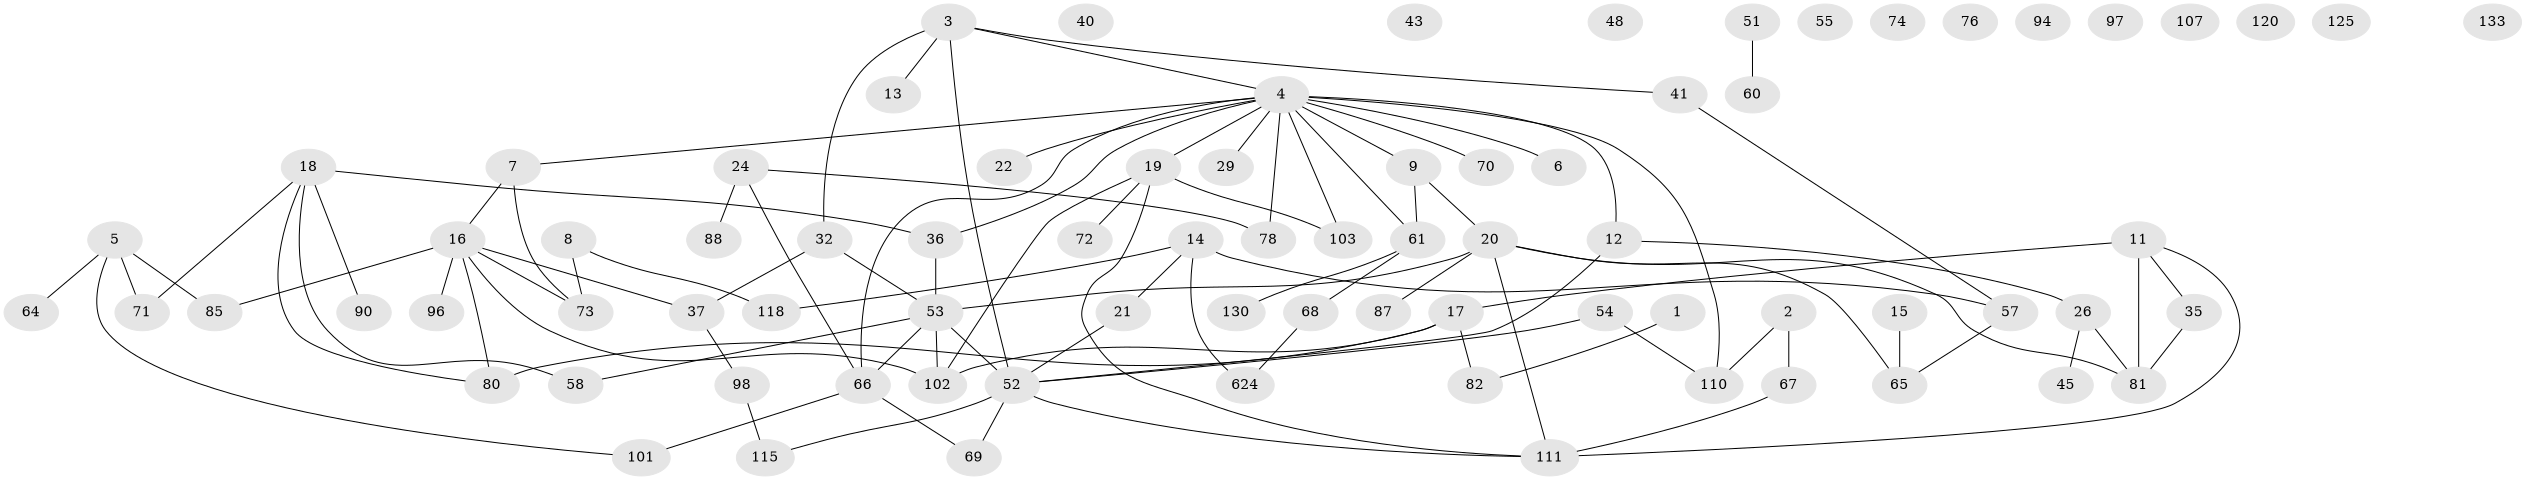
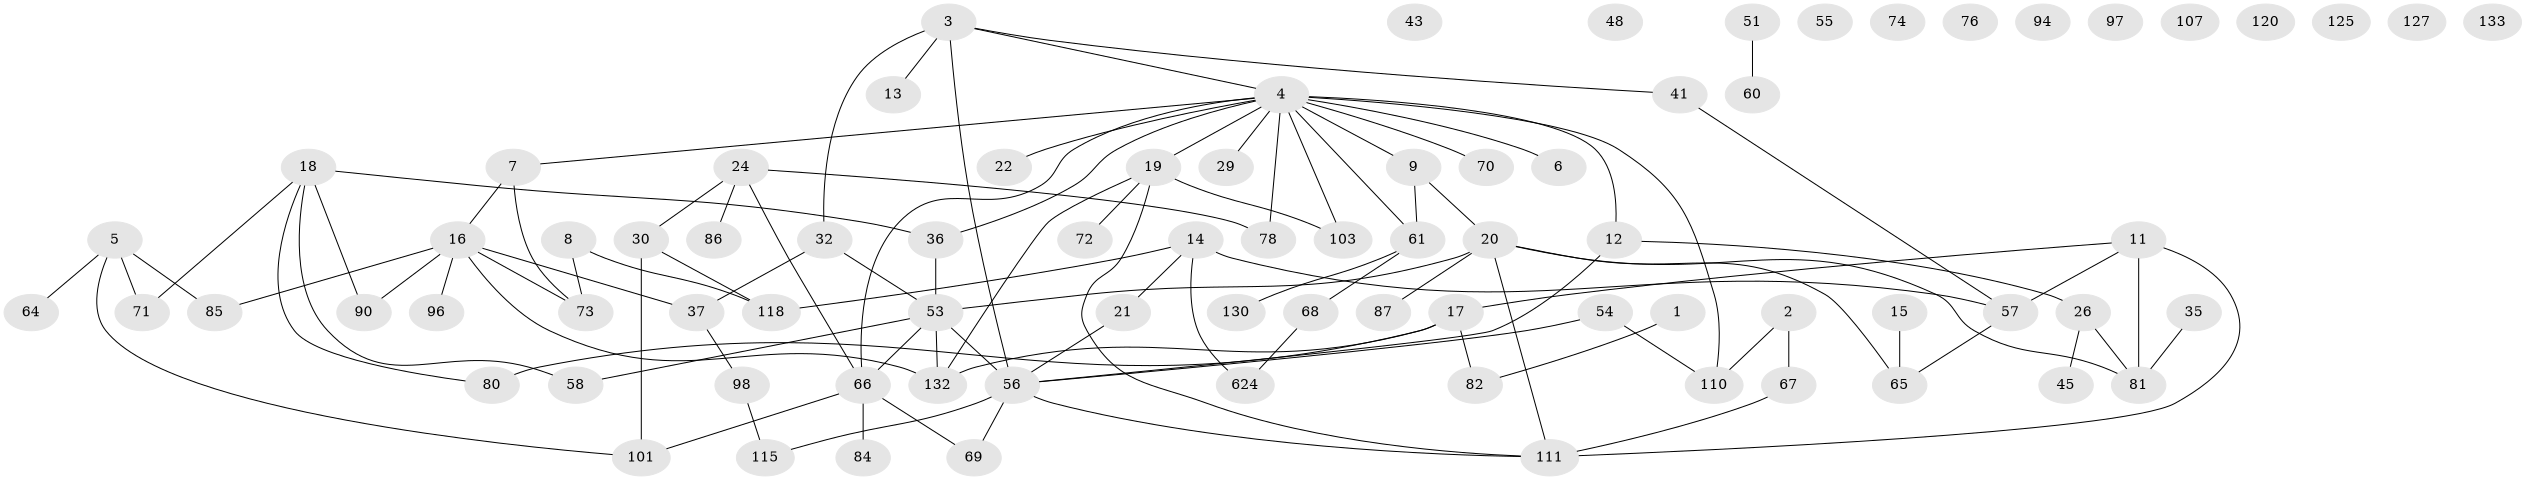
(1086, 22) -> none
none -> (2417, 22)
none -> (641, 240)
(714, 240) -> (714, 240)
(2166, 276) -> (2075, 276)
(477, 312) -> (411, 276)
(938, 385) -> (938, 385)
(1012, 385) -> (1012, 385)
none -> (863, 458)
